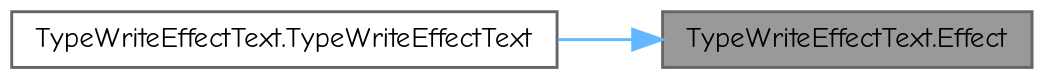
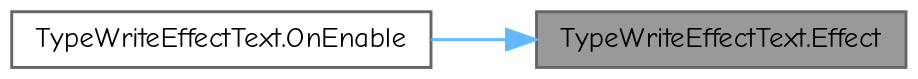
(284, 40) -> (221, 40)
